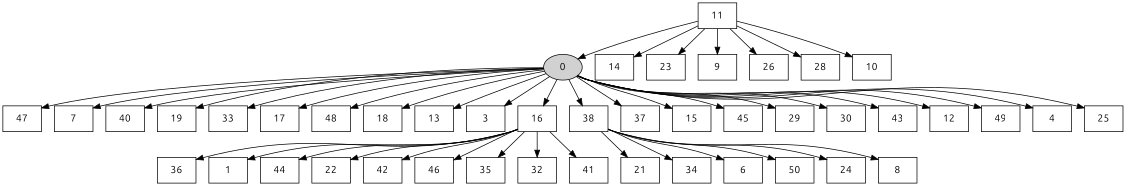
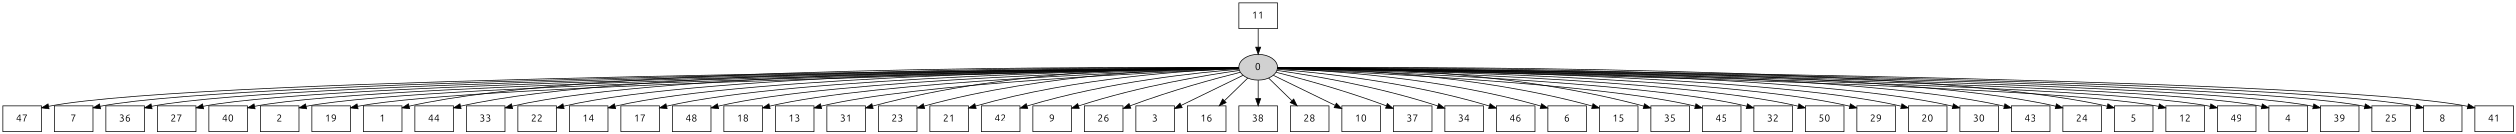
(792, 36) -> (1304, 90)
(717, 38) -> (1158, 85)
(694, 39) -> (1017, 86)
(741, 39) -> (1185, 88)
(669, 40) -> (926, 76)
(766, 40) -> (1280, 89)
none -> (177, 119)
none -> (280, 119)
none -> (846, 119)
none -> (1928, 119)
none -> (2134, 119)
none -> (2340, 119)
(537, 141) -> (1513, 80)
(514, 142) -> (1462, 75)
(560, 142) -> (1873, 77)
(612, 142) -> (1106, 80)
(297, 144) -> (695, 78)
(438, 144) -> (900, 75)
(488, 144) -> (1384, 82)
(638, 144) -> (1358, 85)
(688, 144) -> (1538, 79)
(386, 145) -> (823, 72)
(412, 145) -> (849, 73)
(714, 145) -> (1668, 73)
(779, 145) -> (1847, 77)
(439, 149) -> (1132, 82)
(687, 149) -> (1410, 80)
